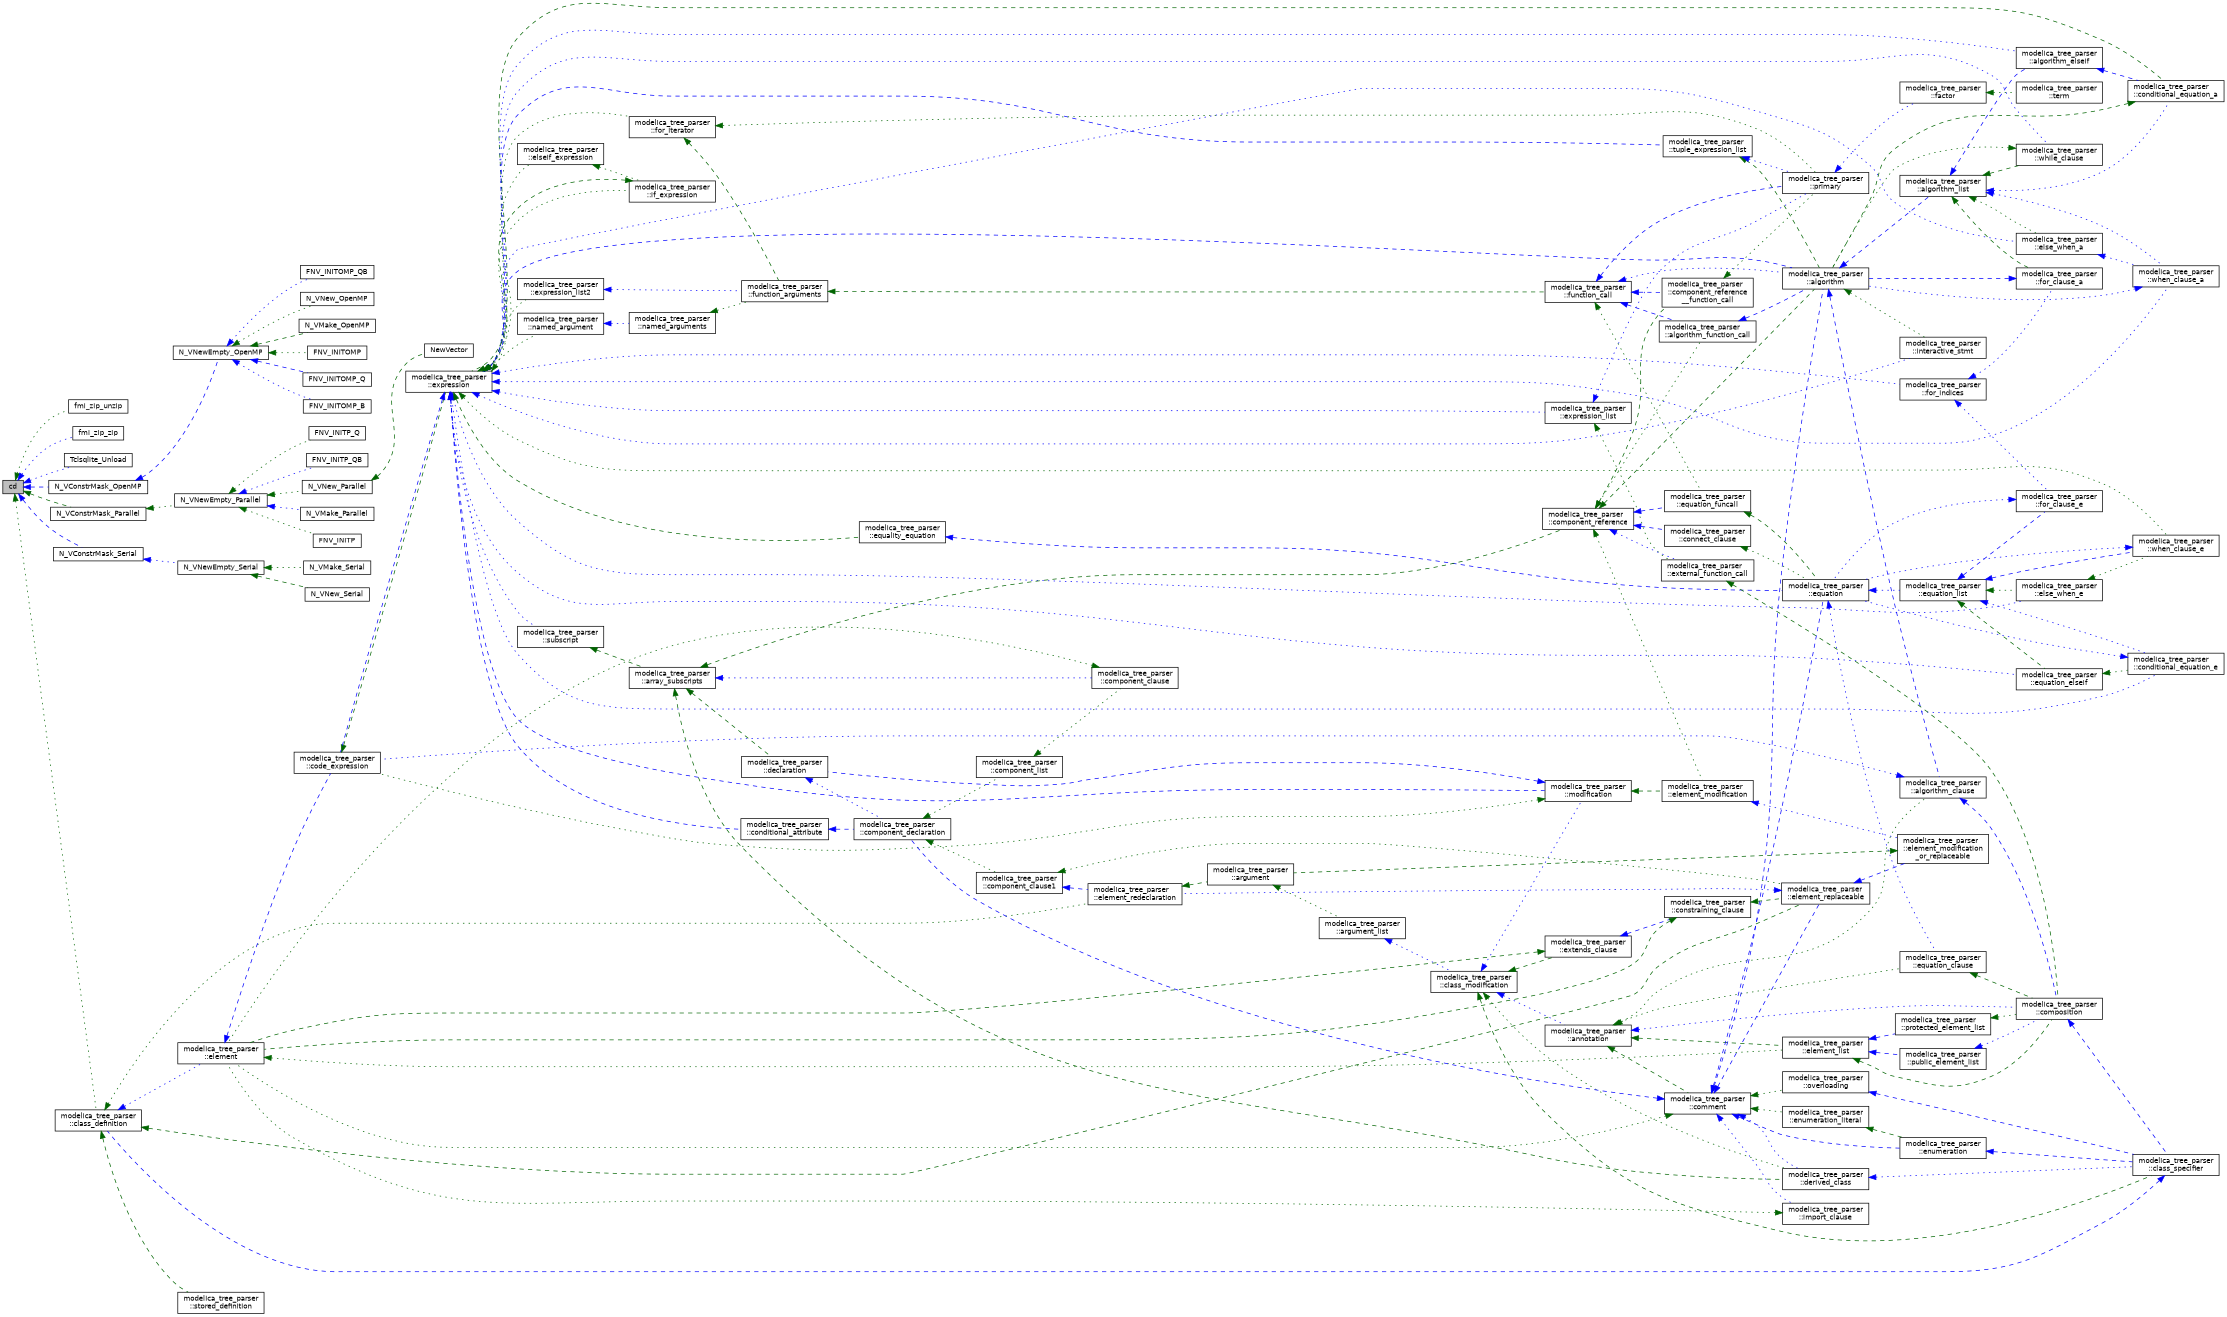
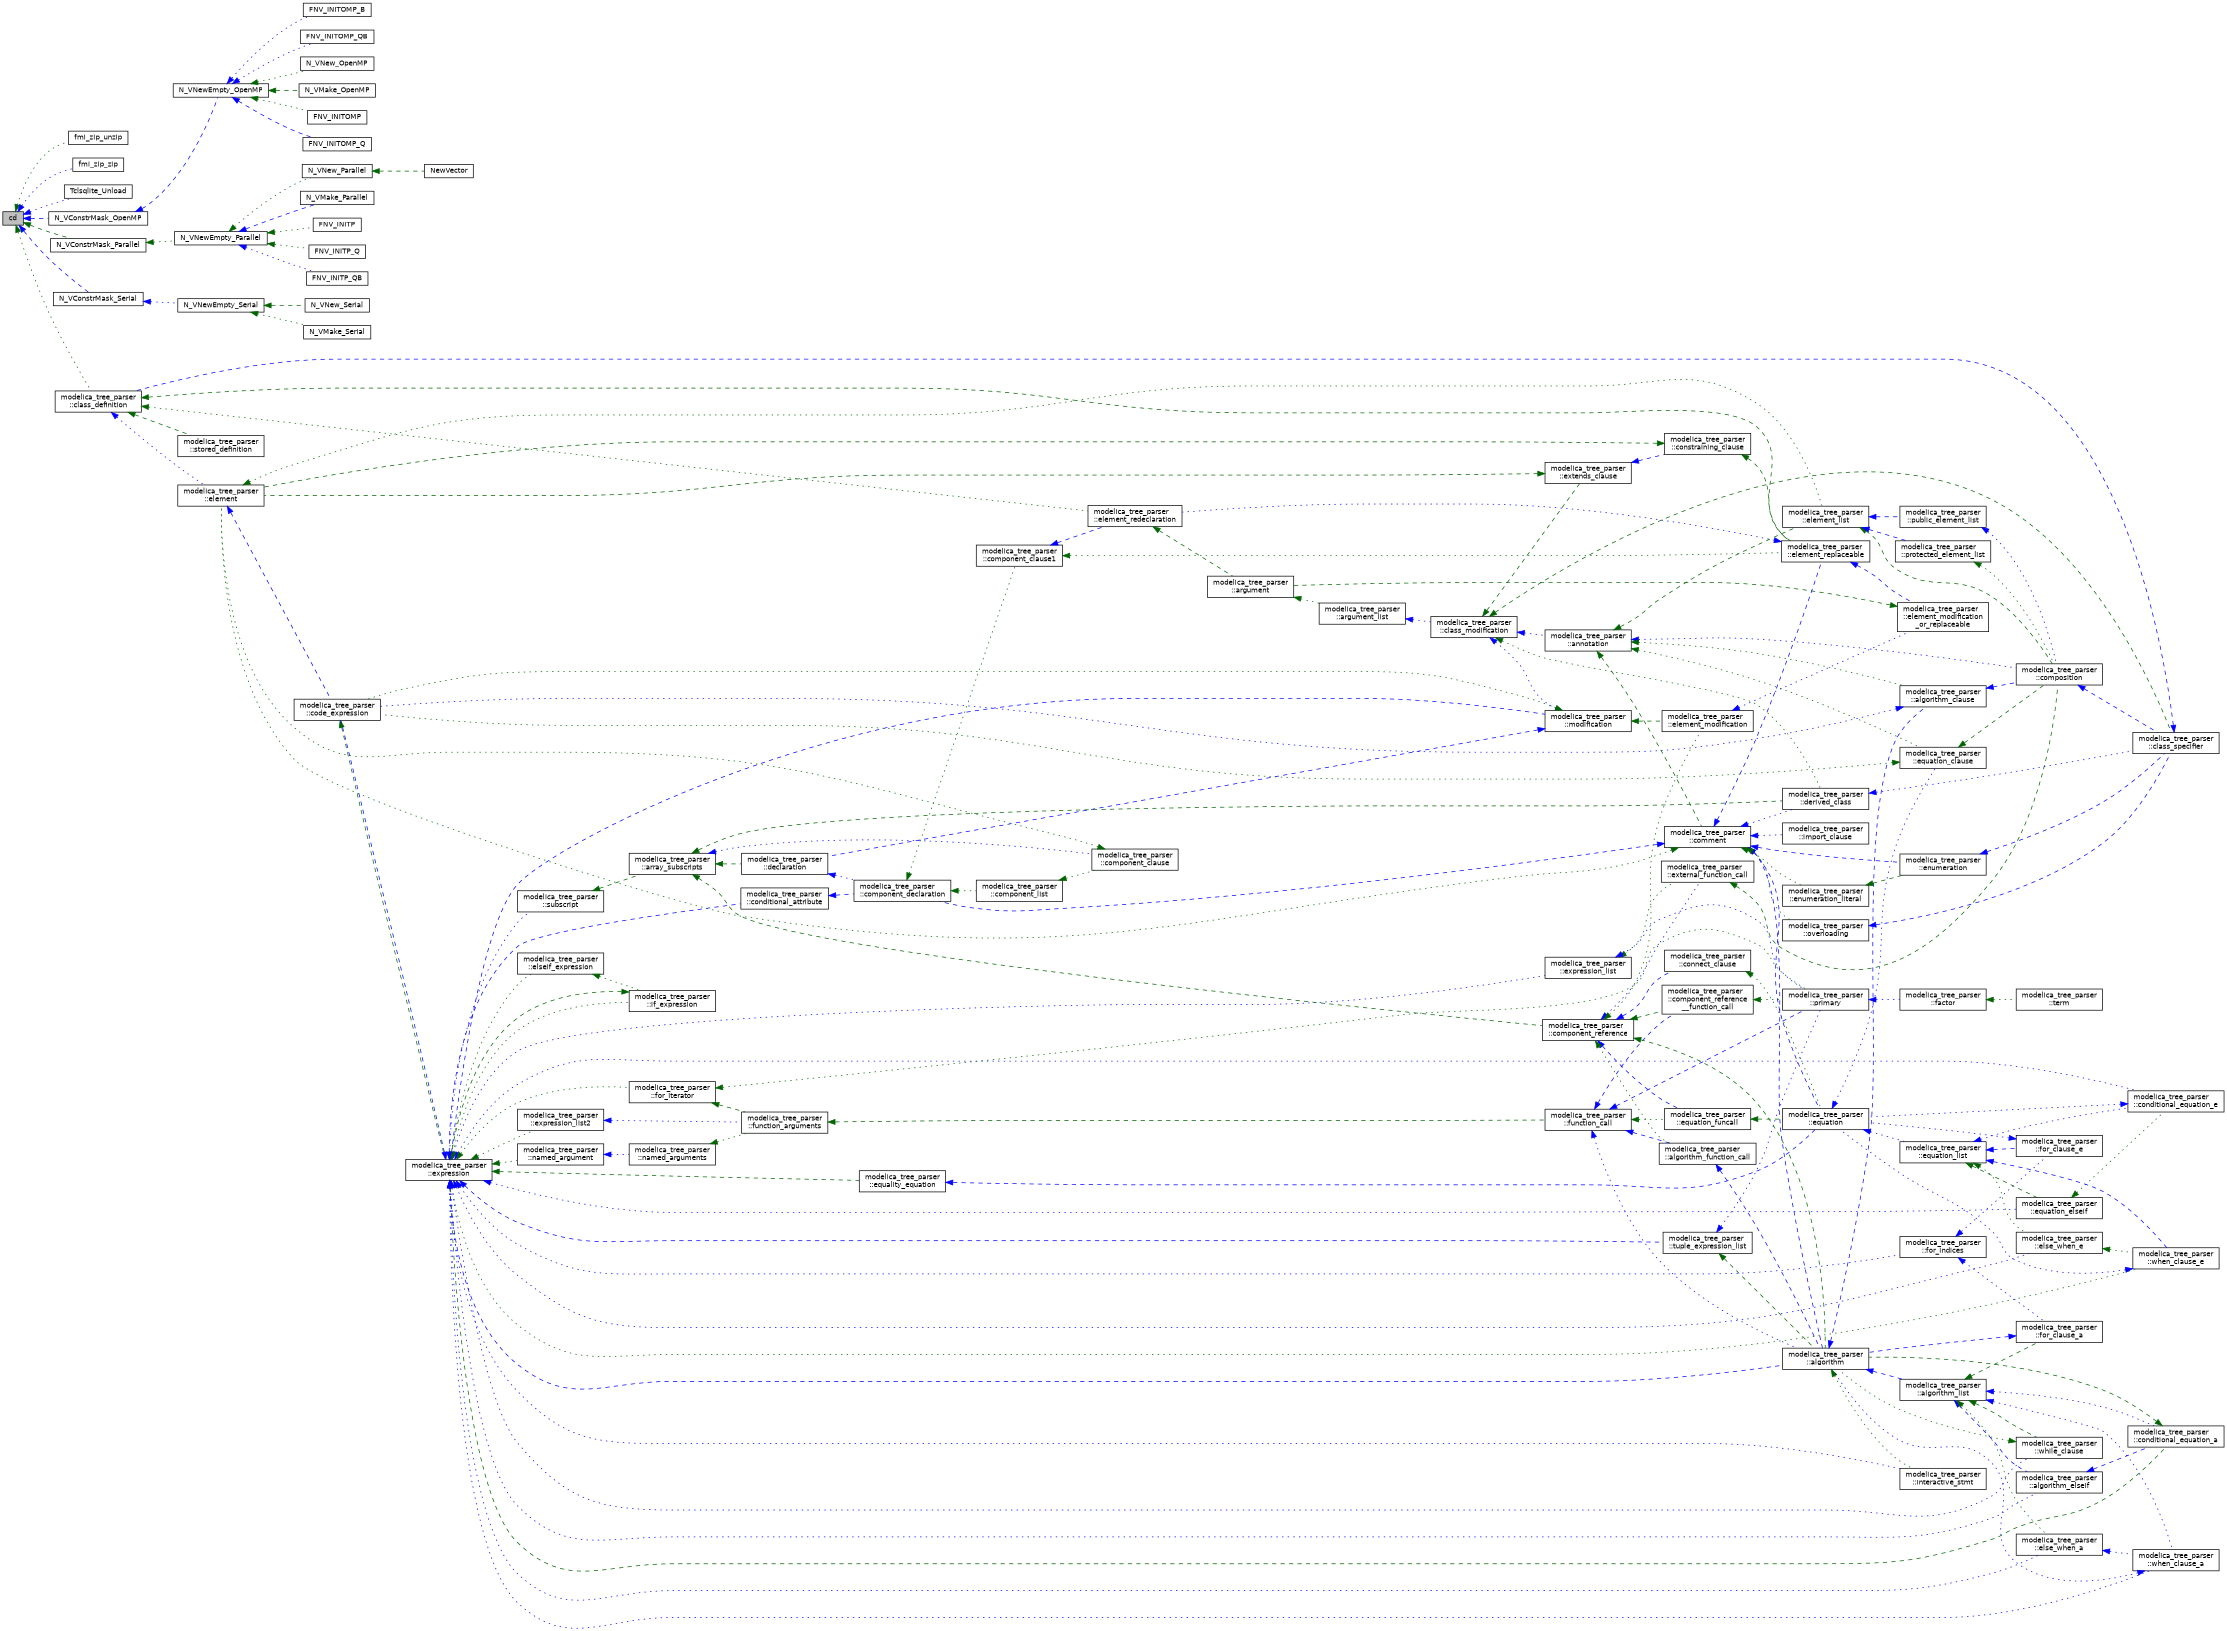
(287, 508) -> (280, 216)
none -> (1136, 762)
(978, 1201) -> none
